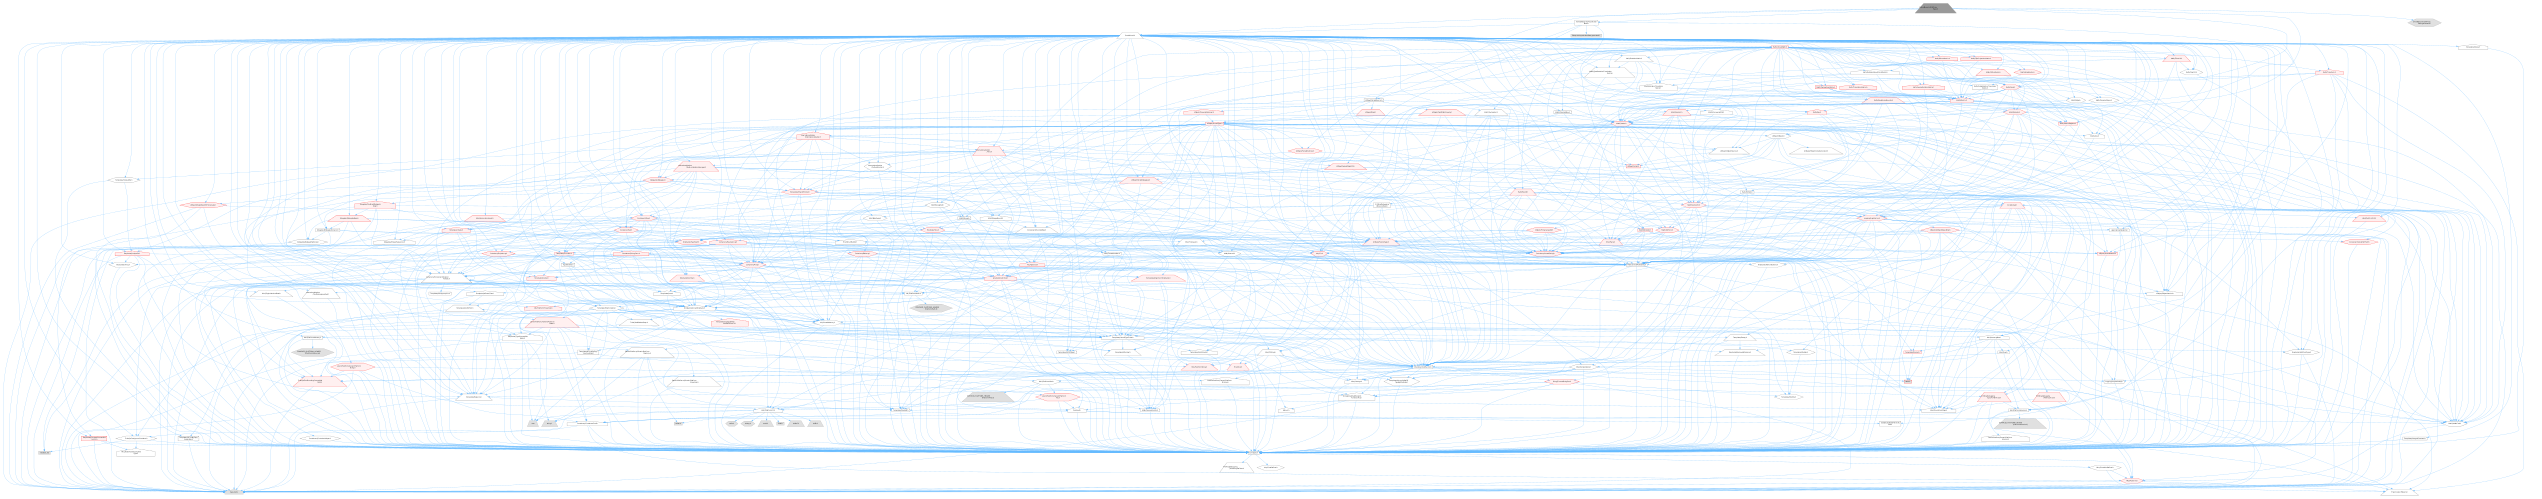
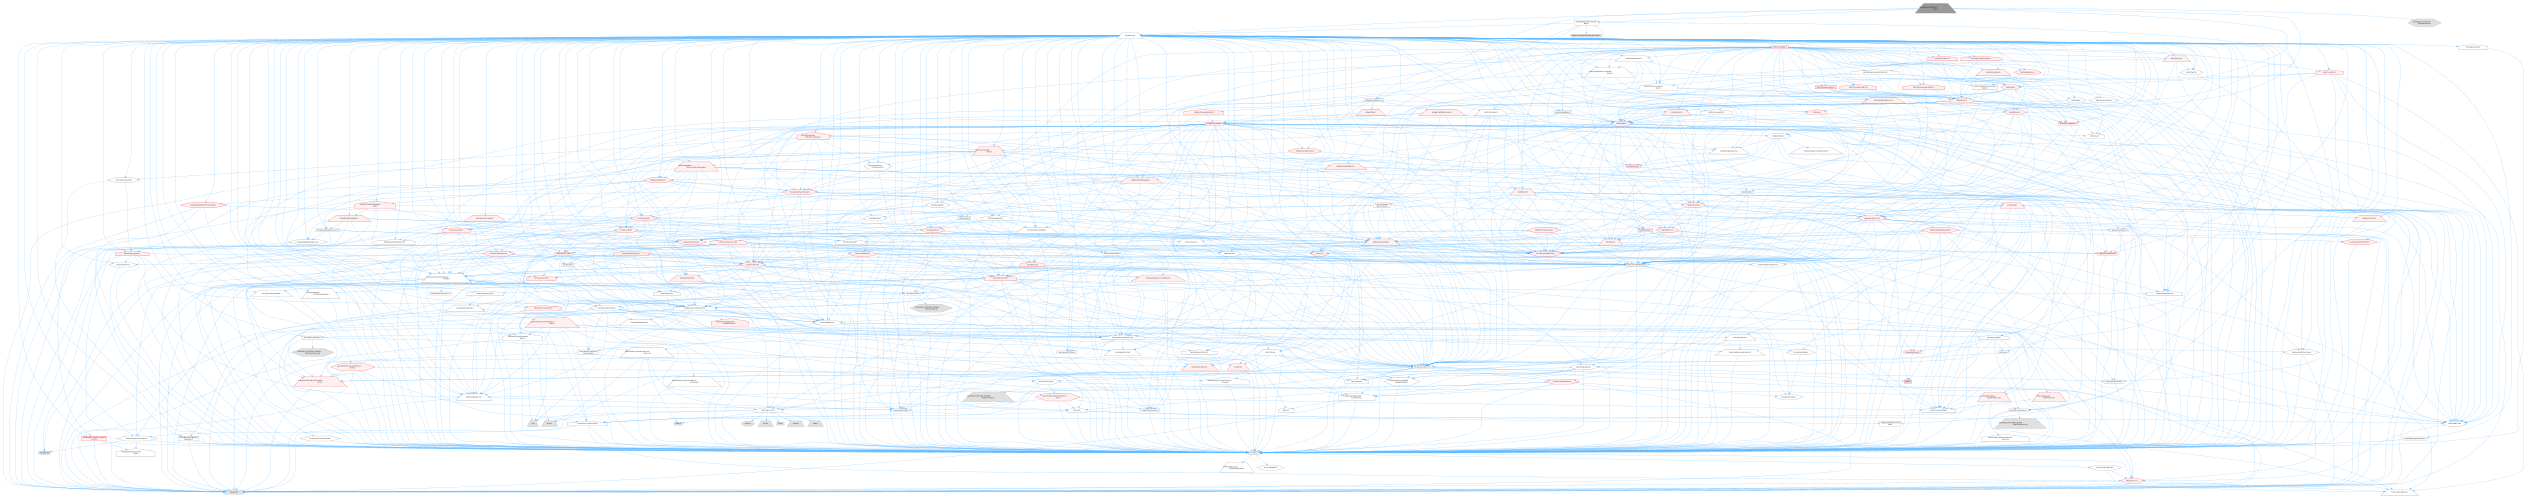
(903, 224) -> (935, 47)
(732, 424) -> none
